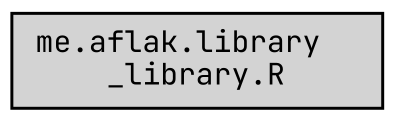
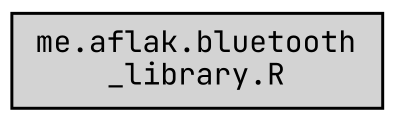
(197, 61) -> (197, 61)
